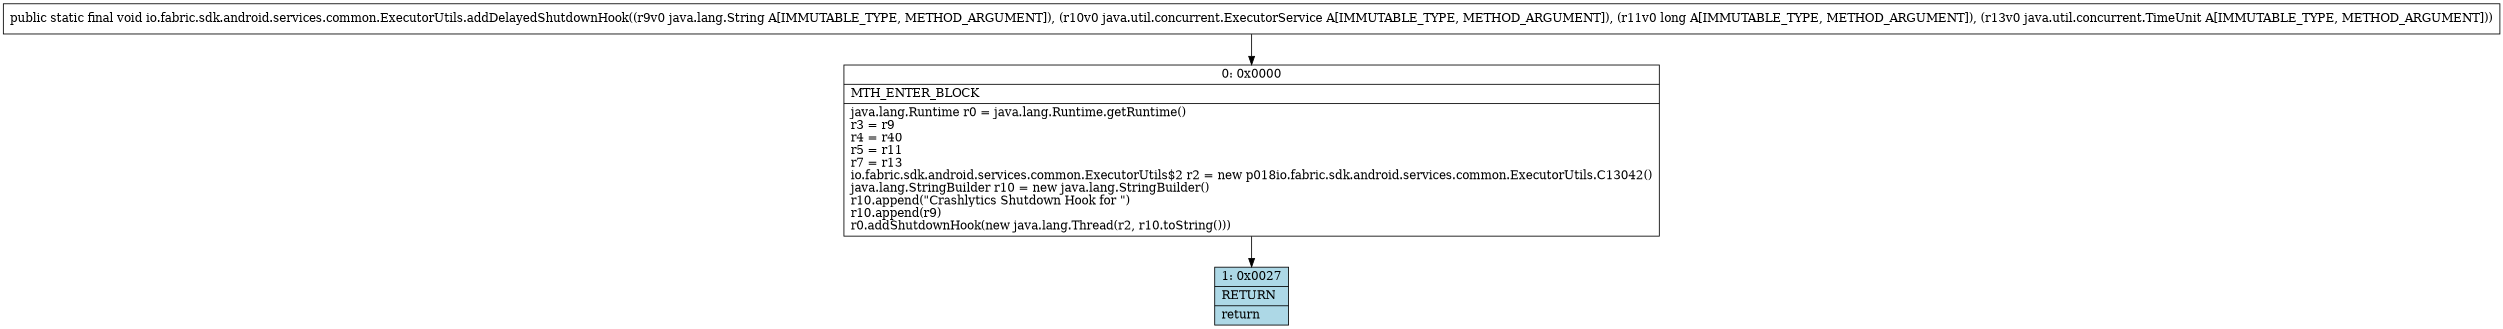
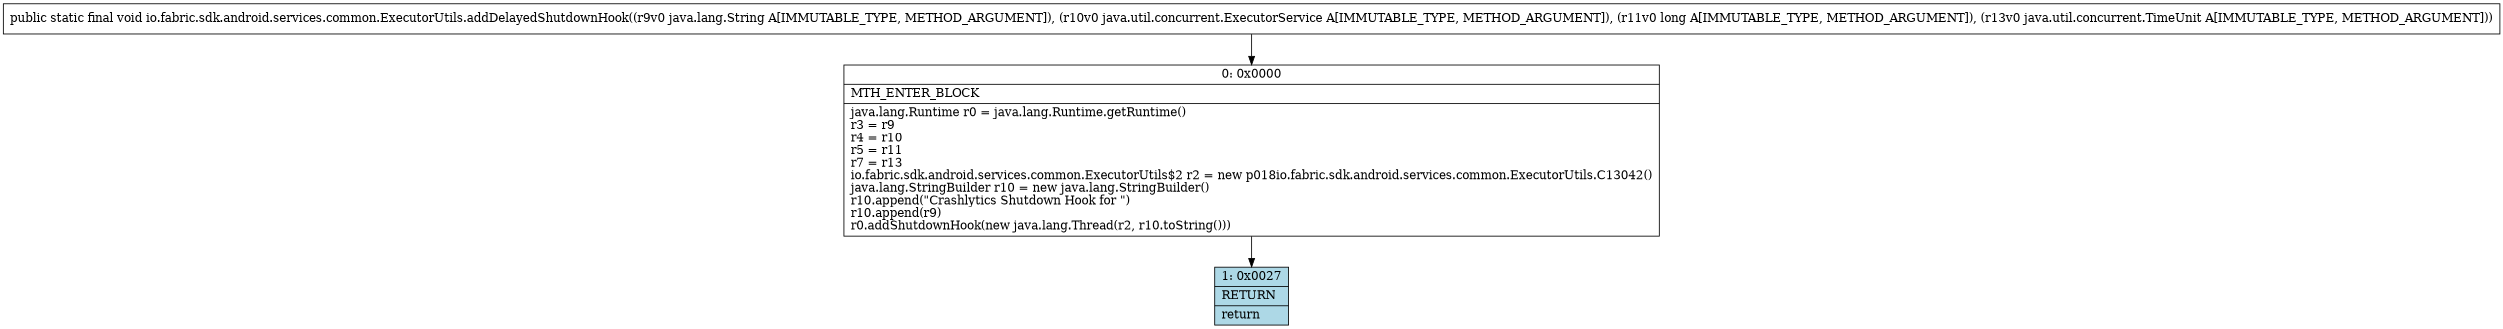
(877, 138) -> (877, 138)
